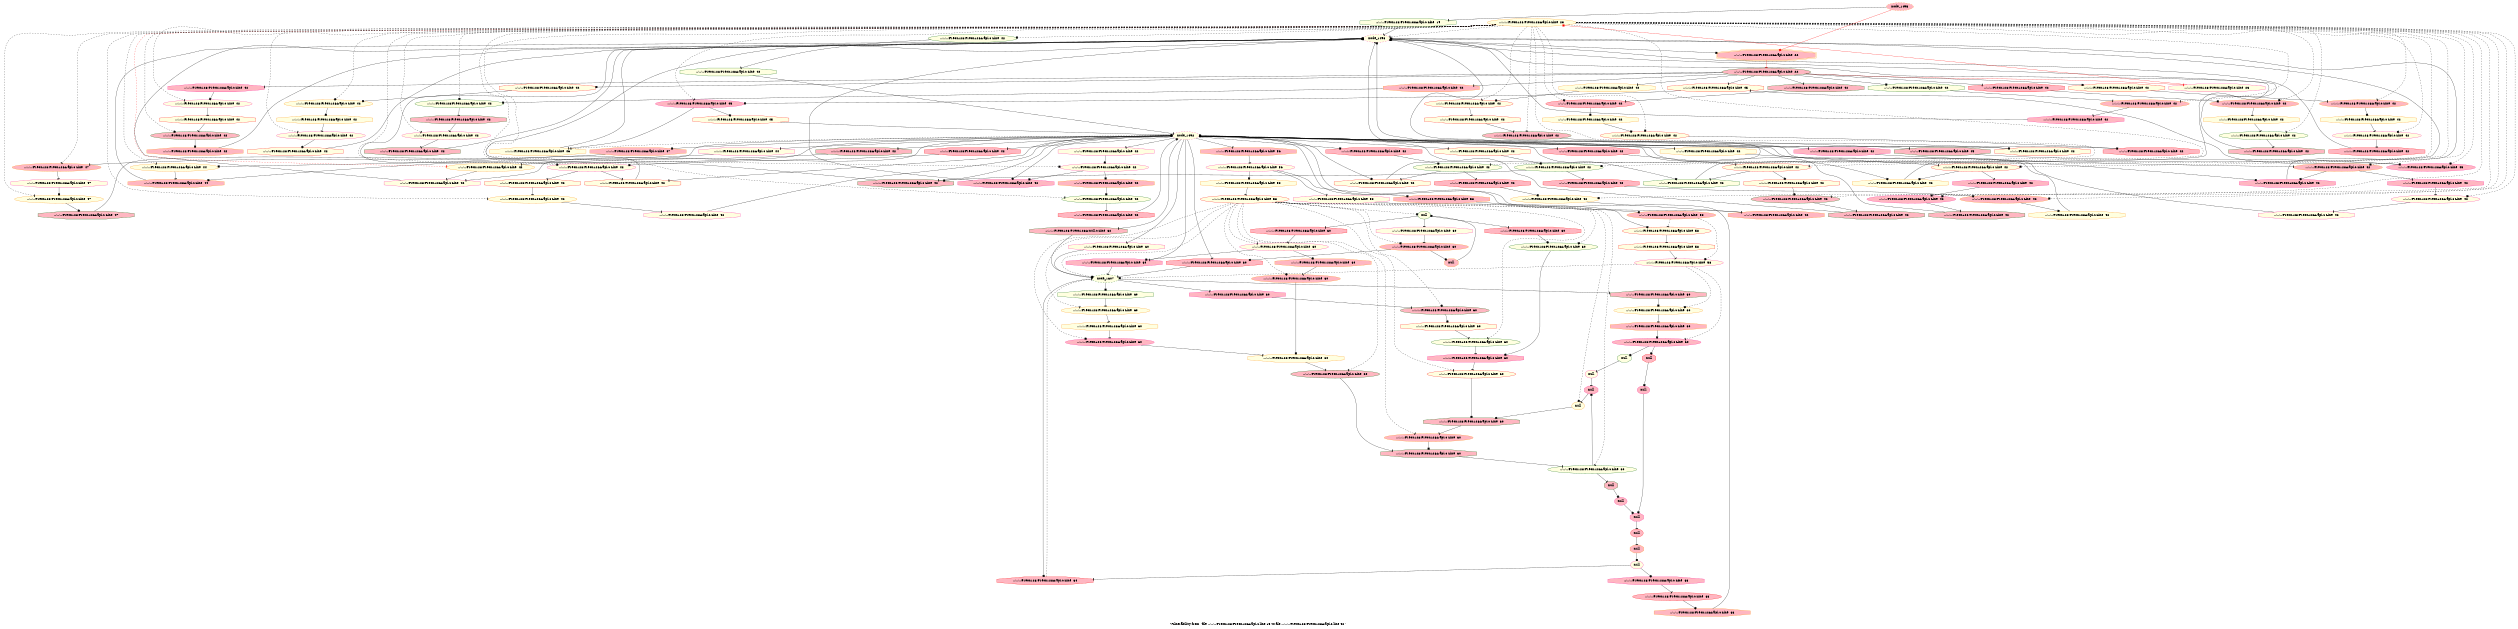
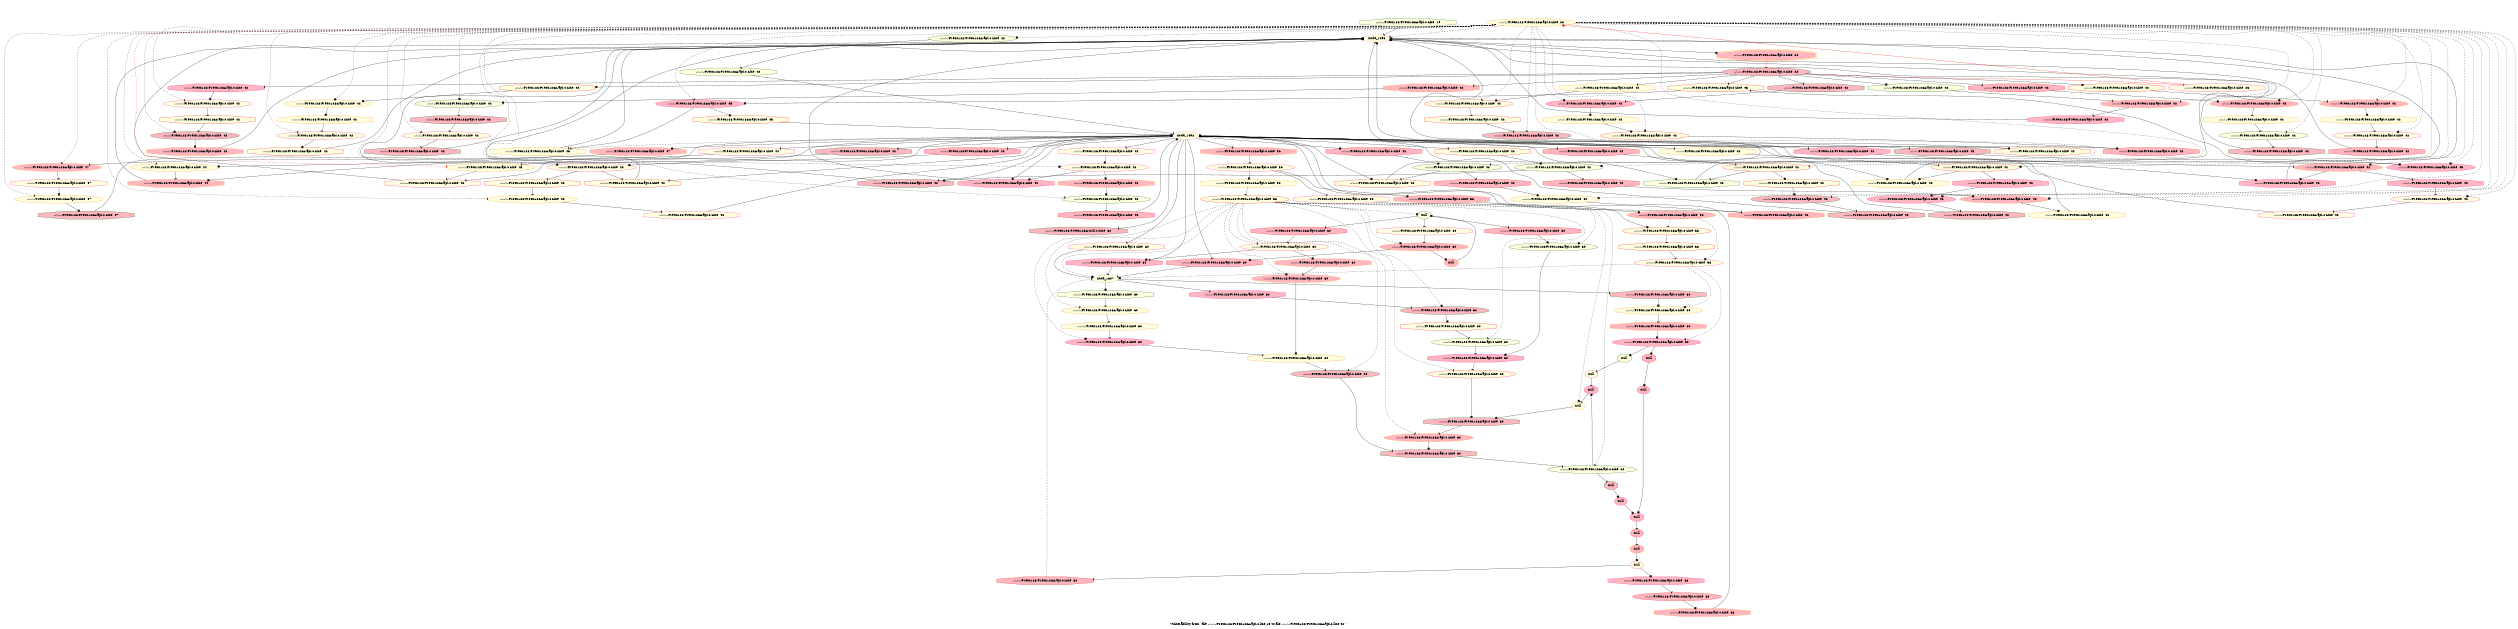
(1900, 7) -> none
(1053, 266) -> none
(1043, 410) -> none
